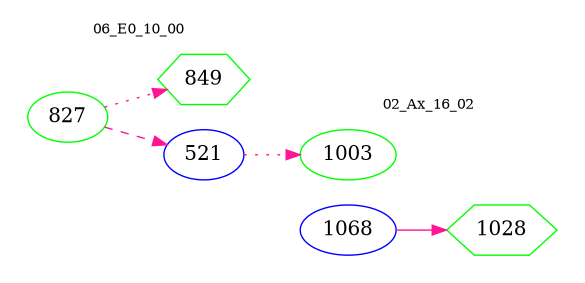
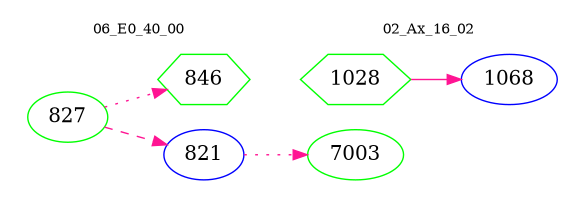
(139, 30) -> (139, 30)
(204, 79) -> (204, 79)
(204, 155) -> (204, 155)
(348, 155) -> (356, 155)
(414, 230) -> (429, 79)
